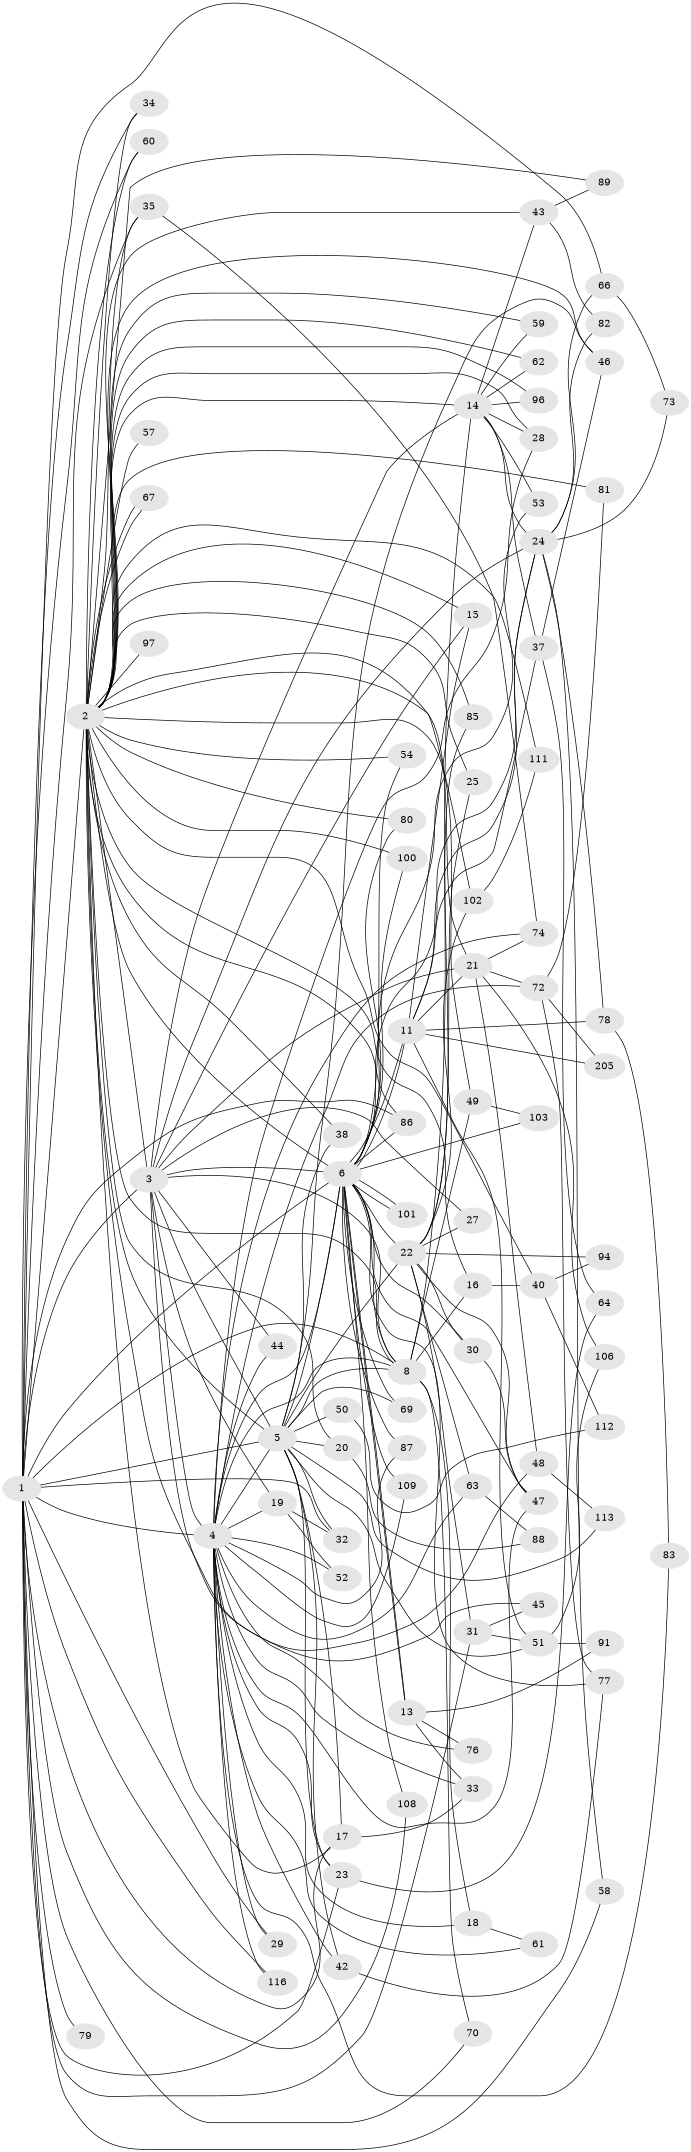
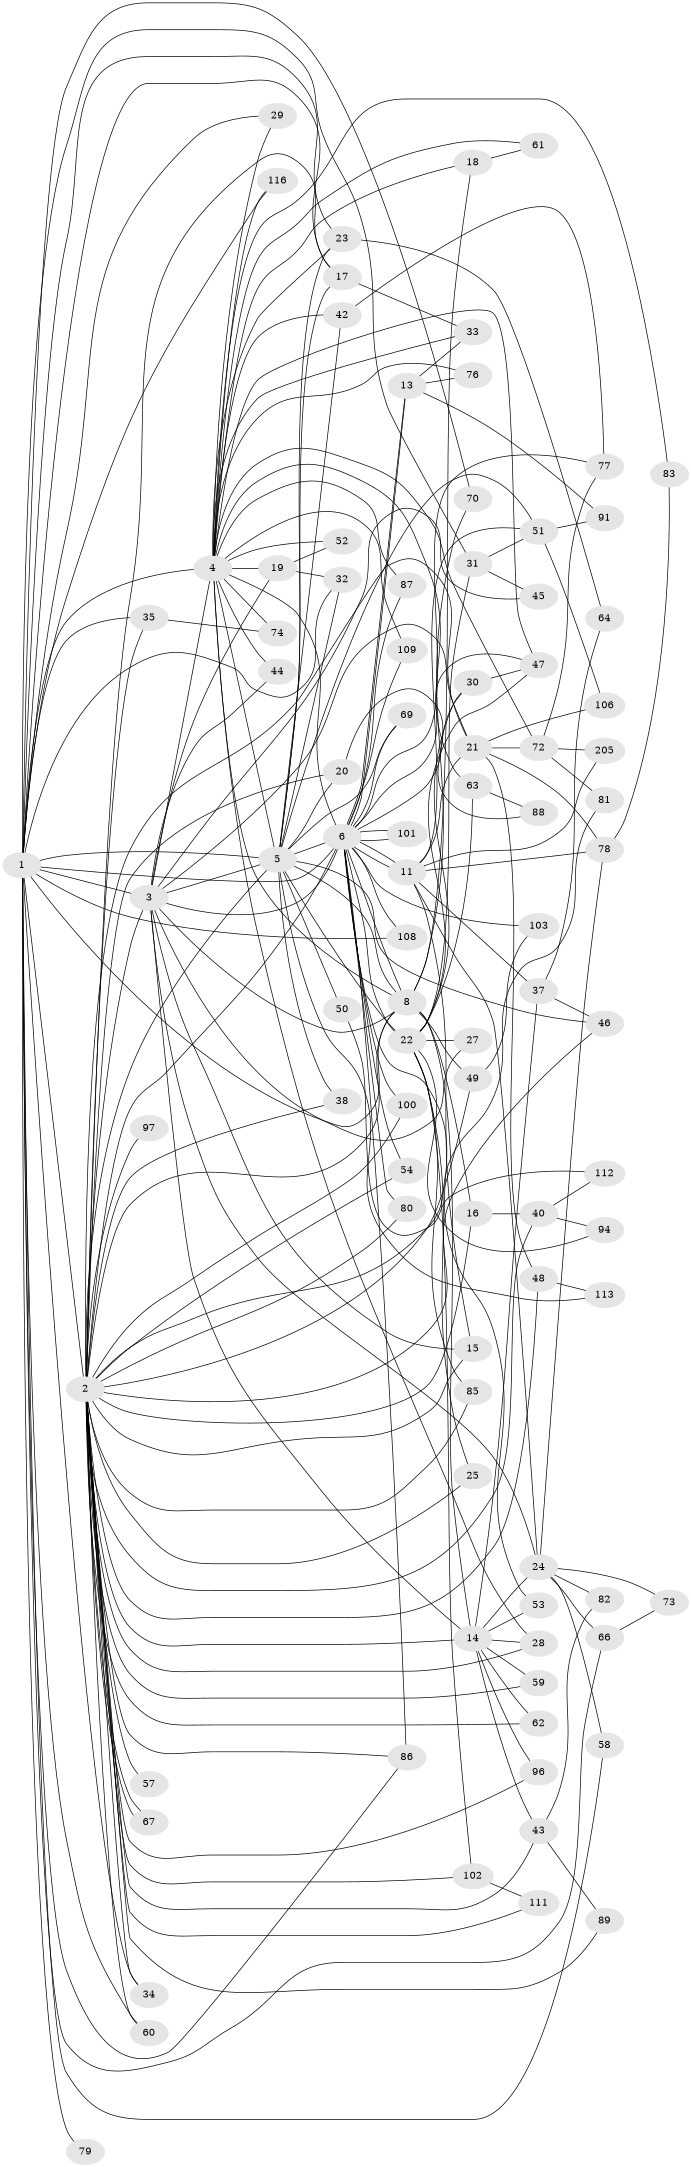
(438, 870) -> none
(506, 950) -> (550, 787)
